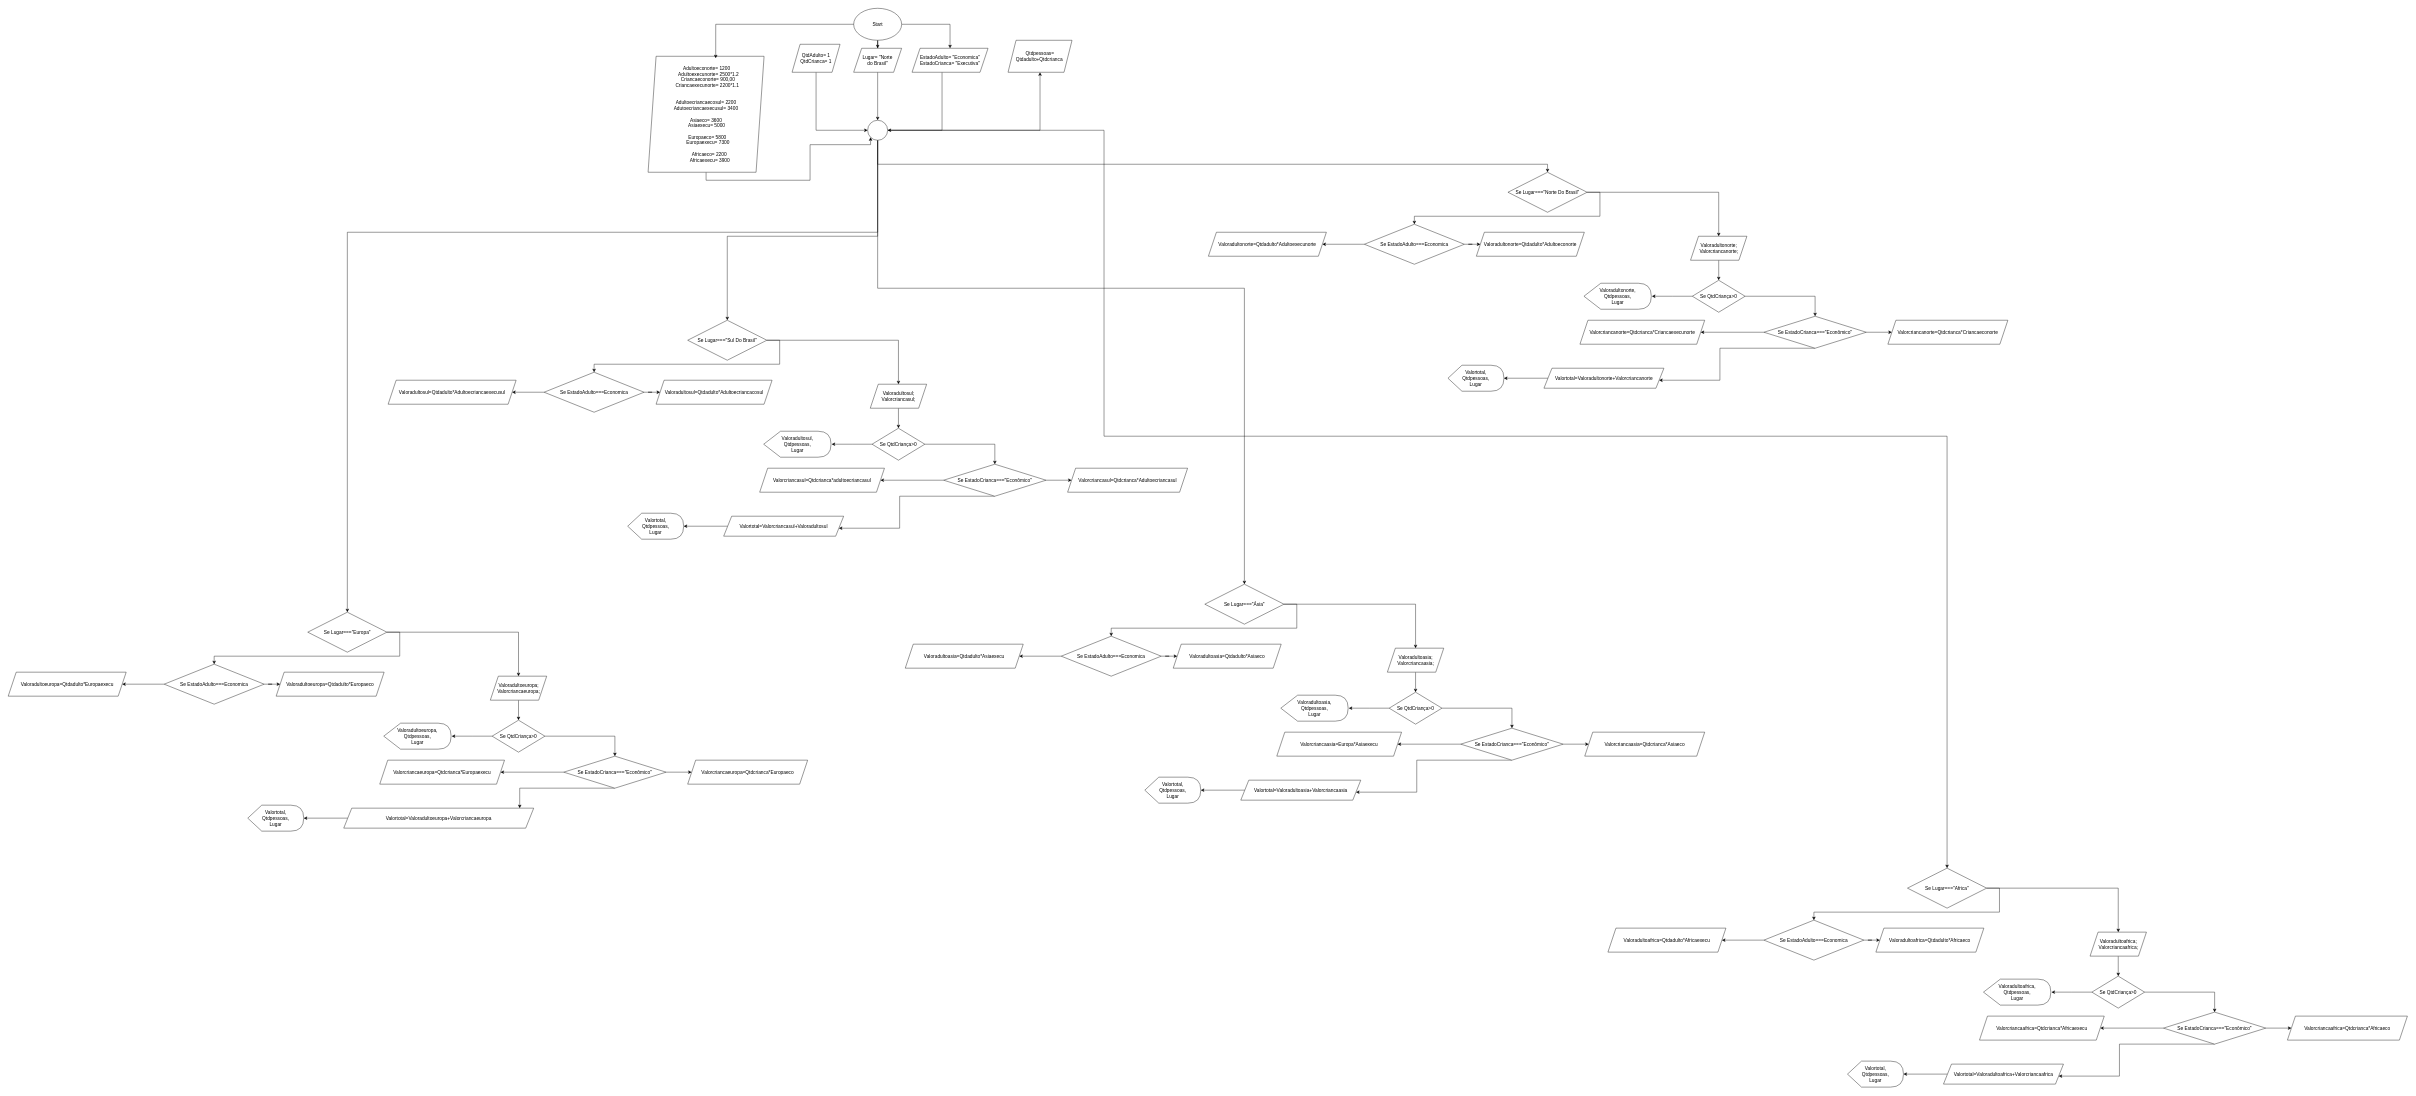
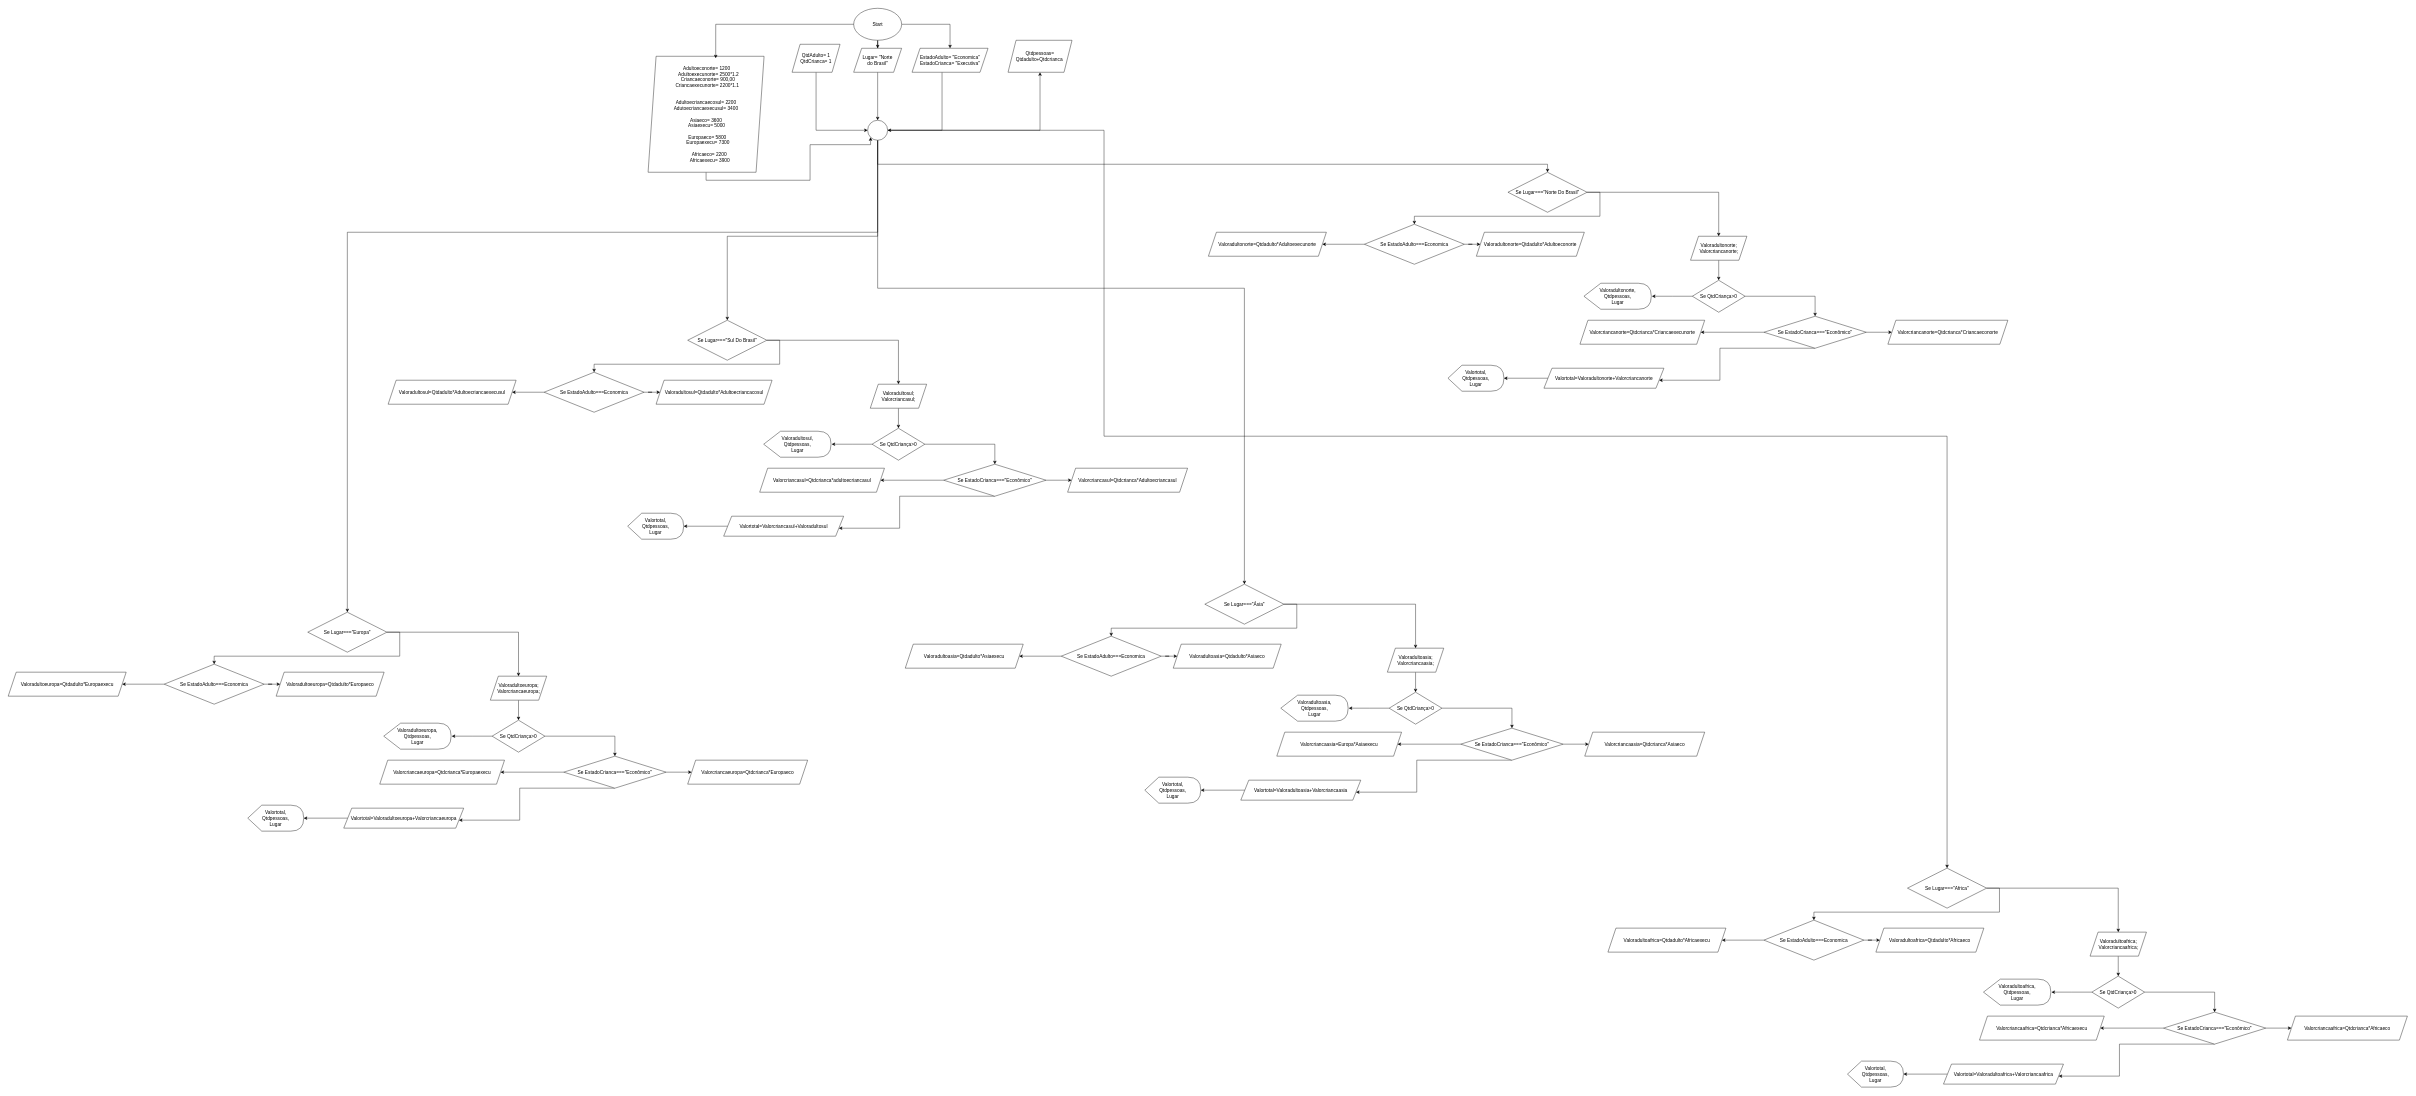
(439, 818) -> (404, 818)
